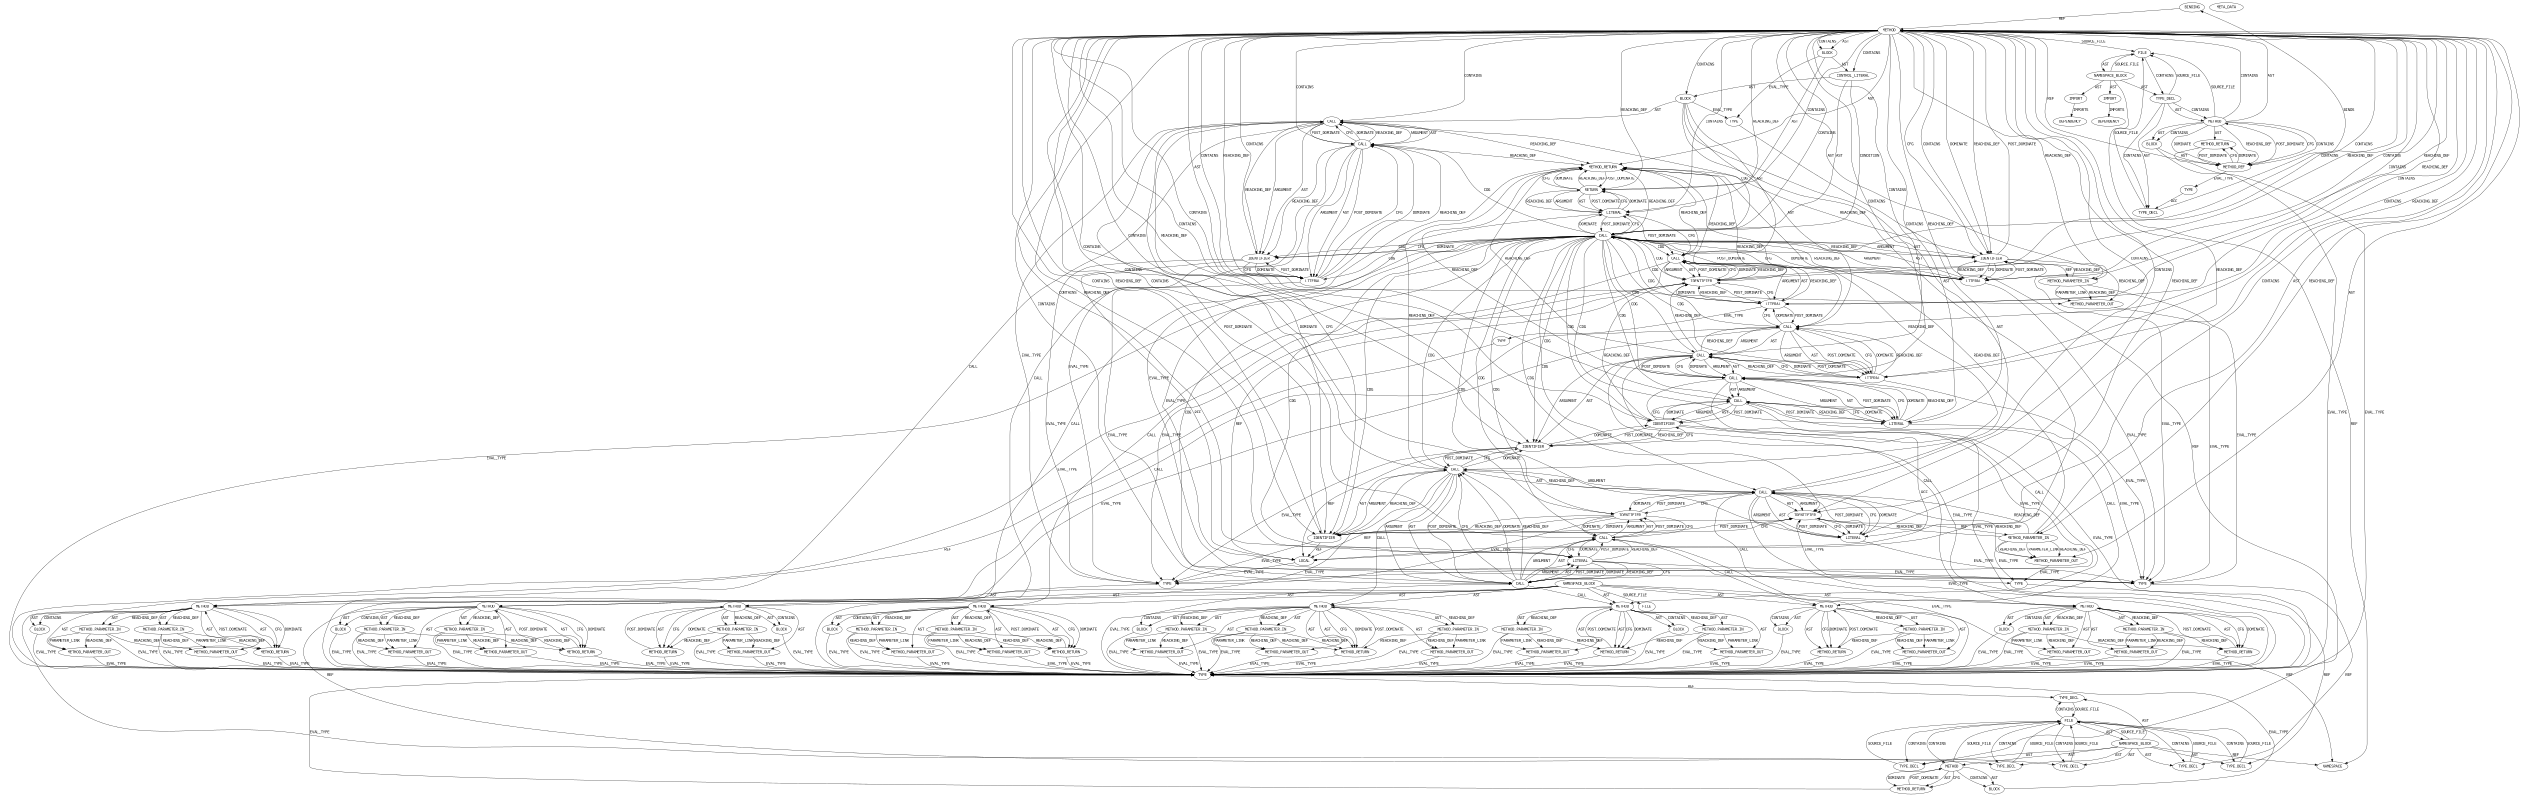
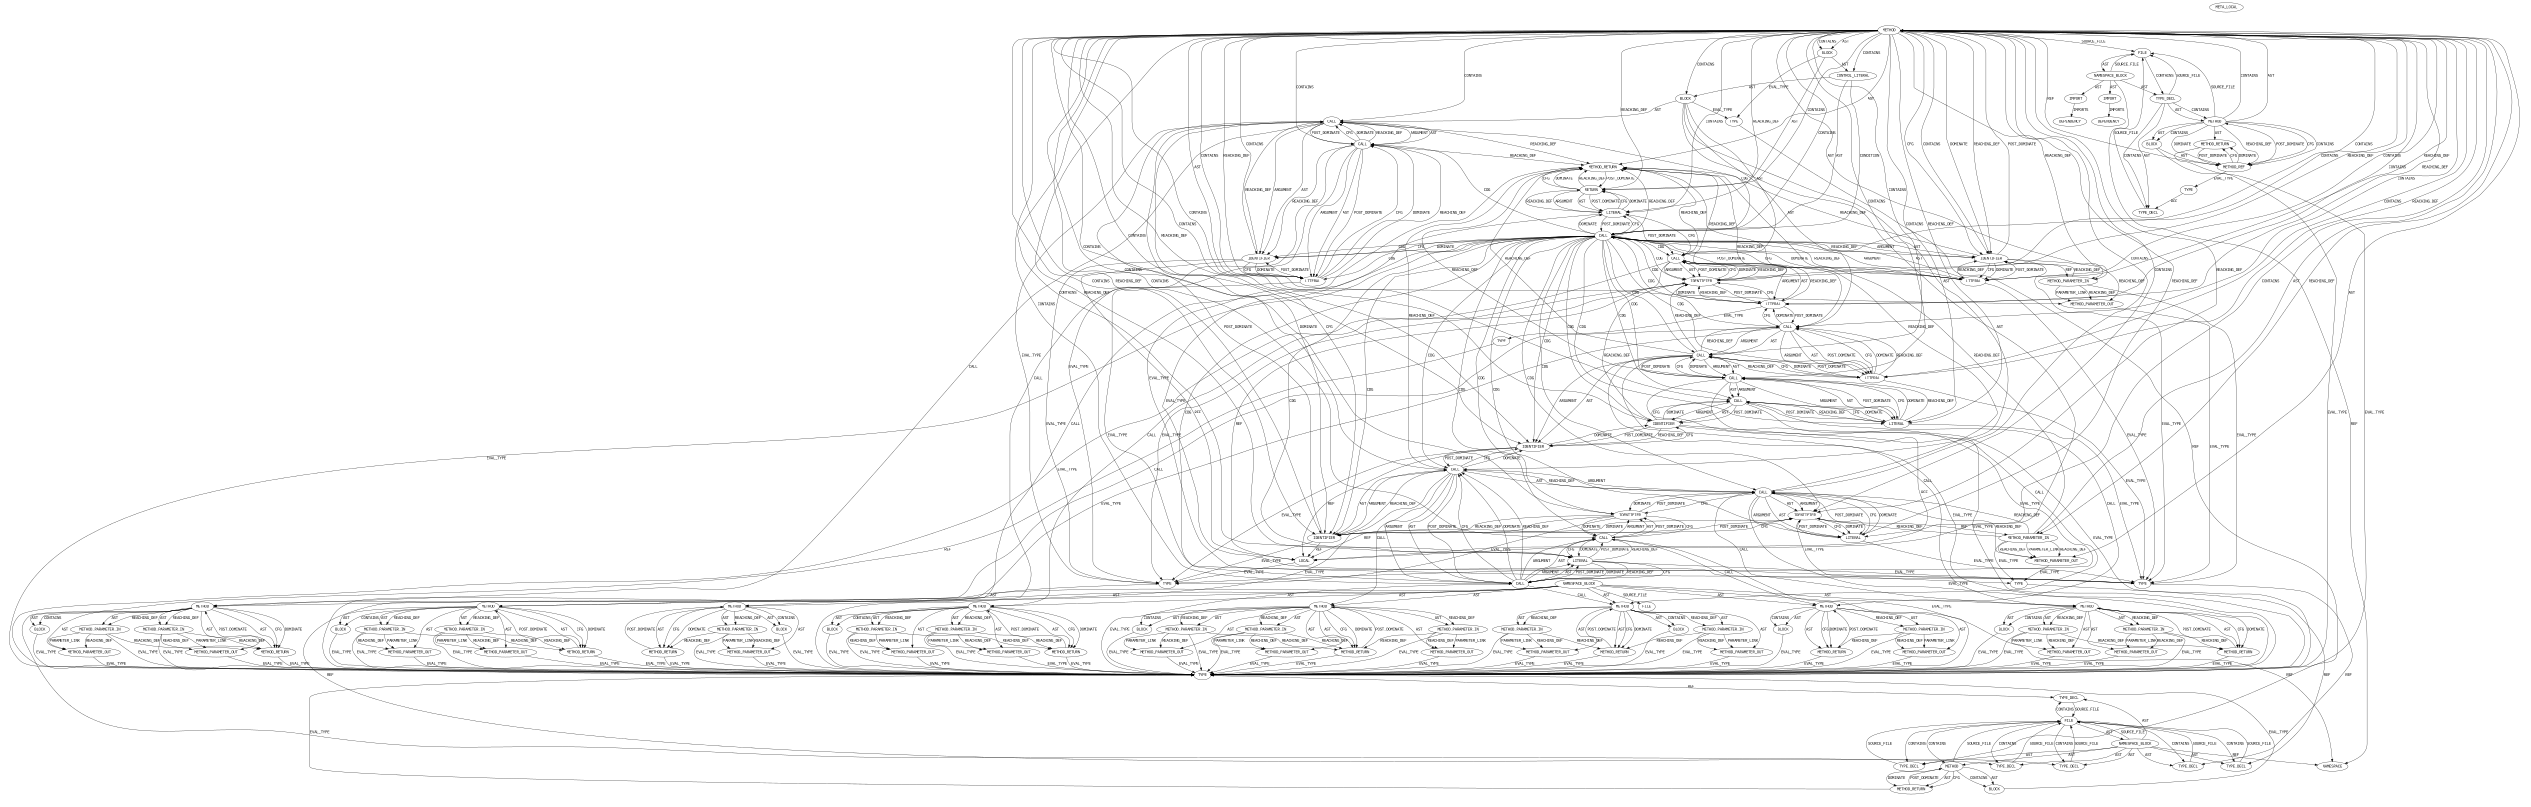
(2192, 7) -> none
(2226, 7) -> (2226, 7)
